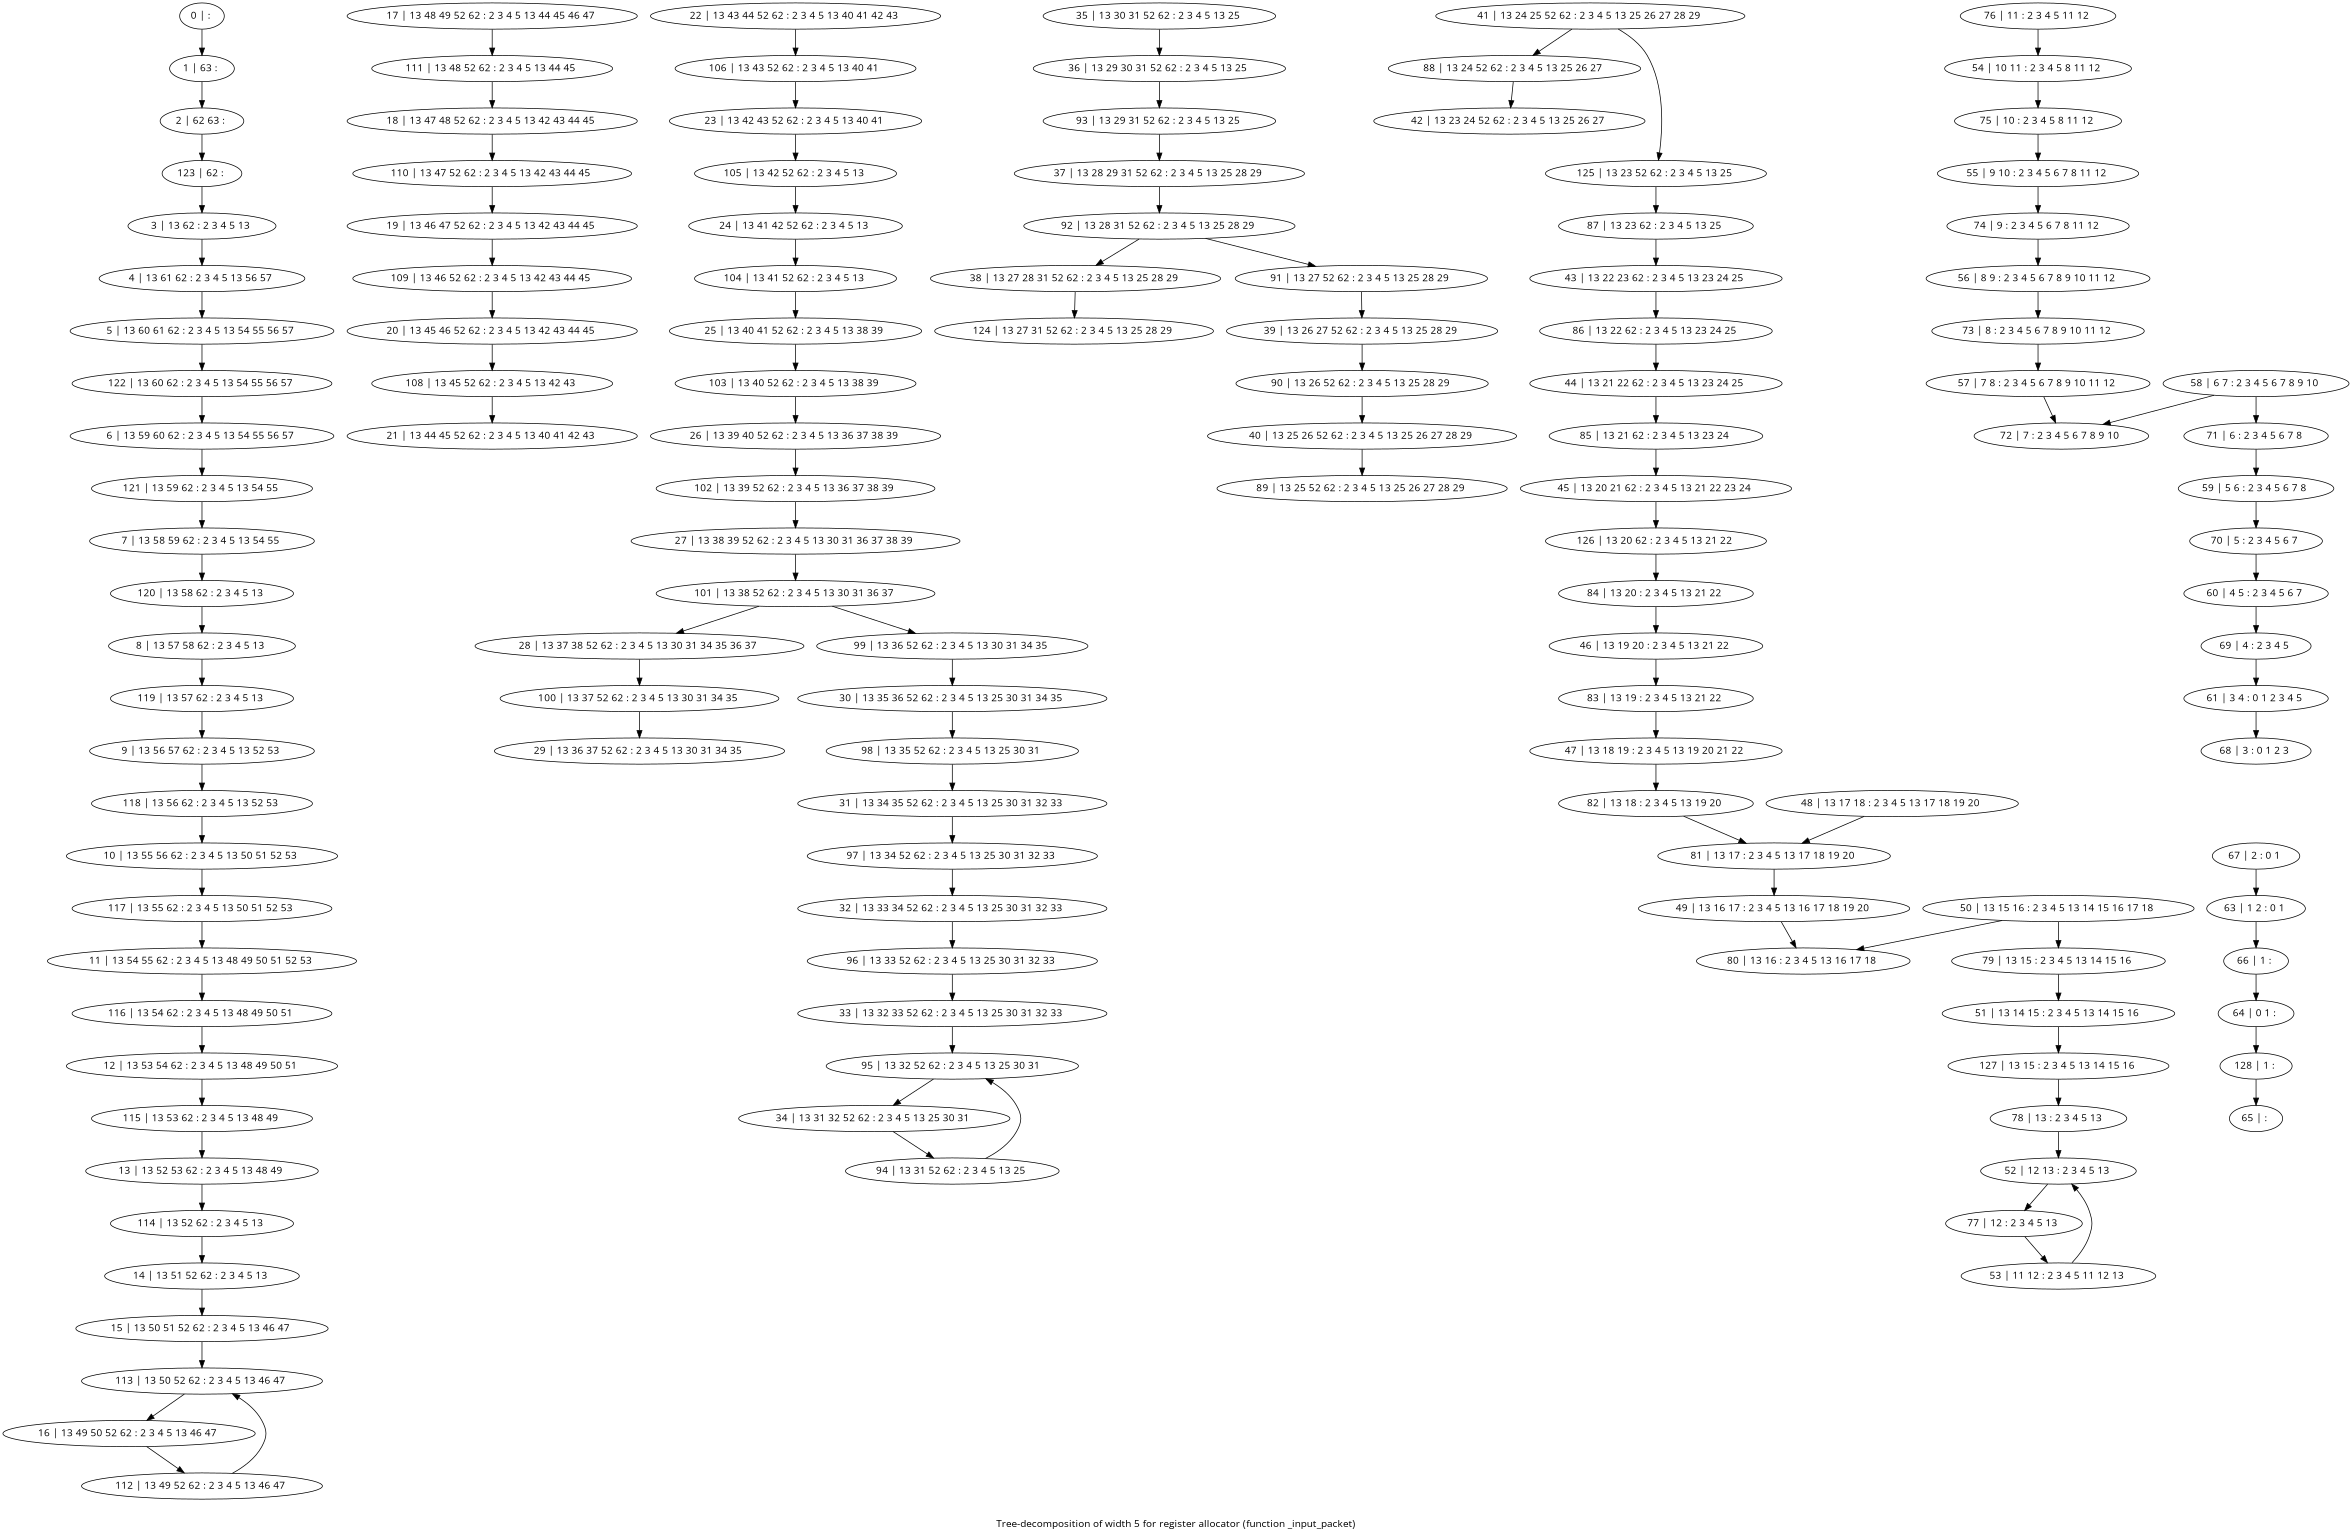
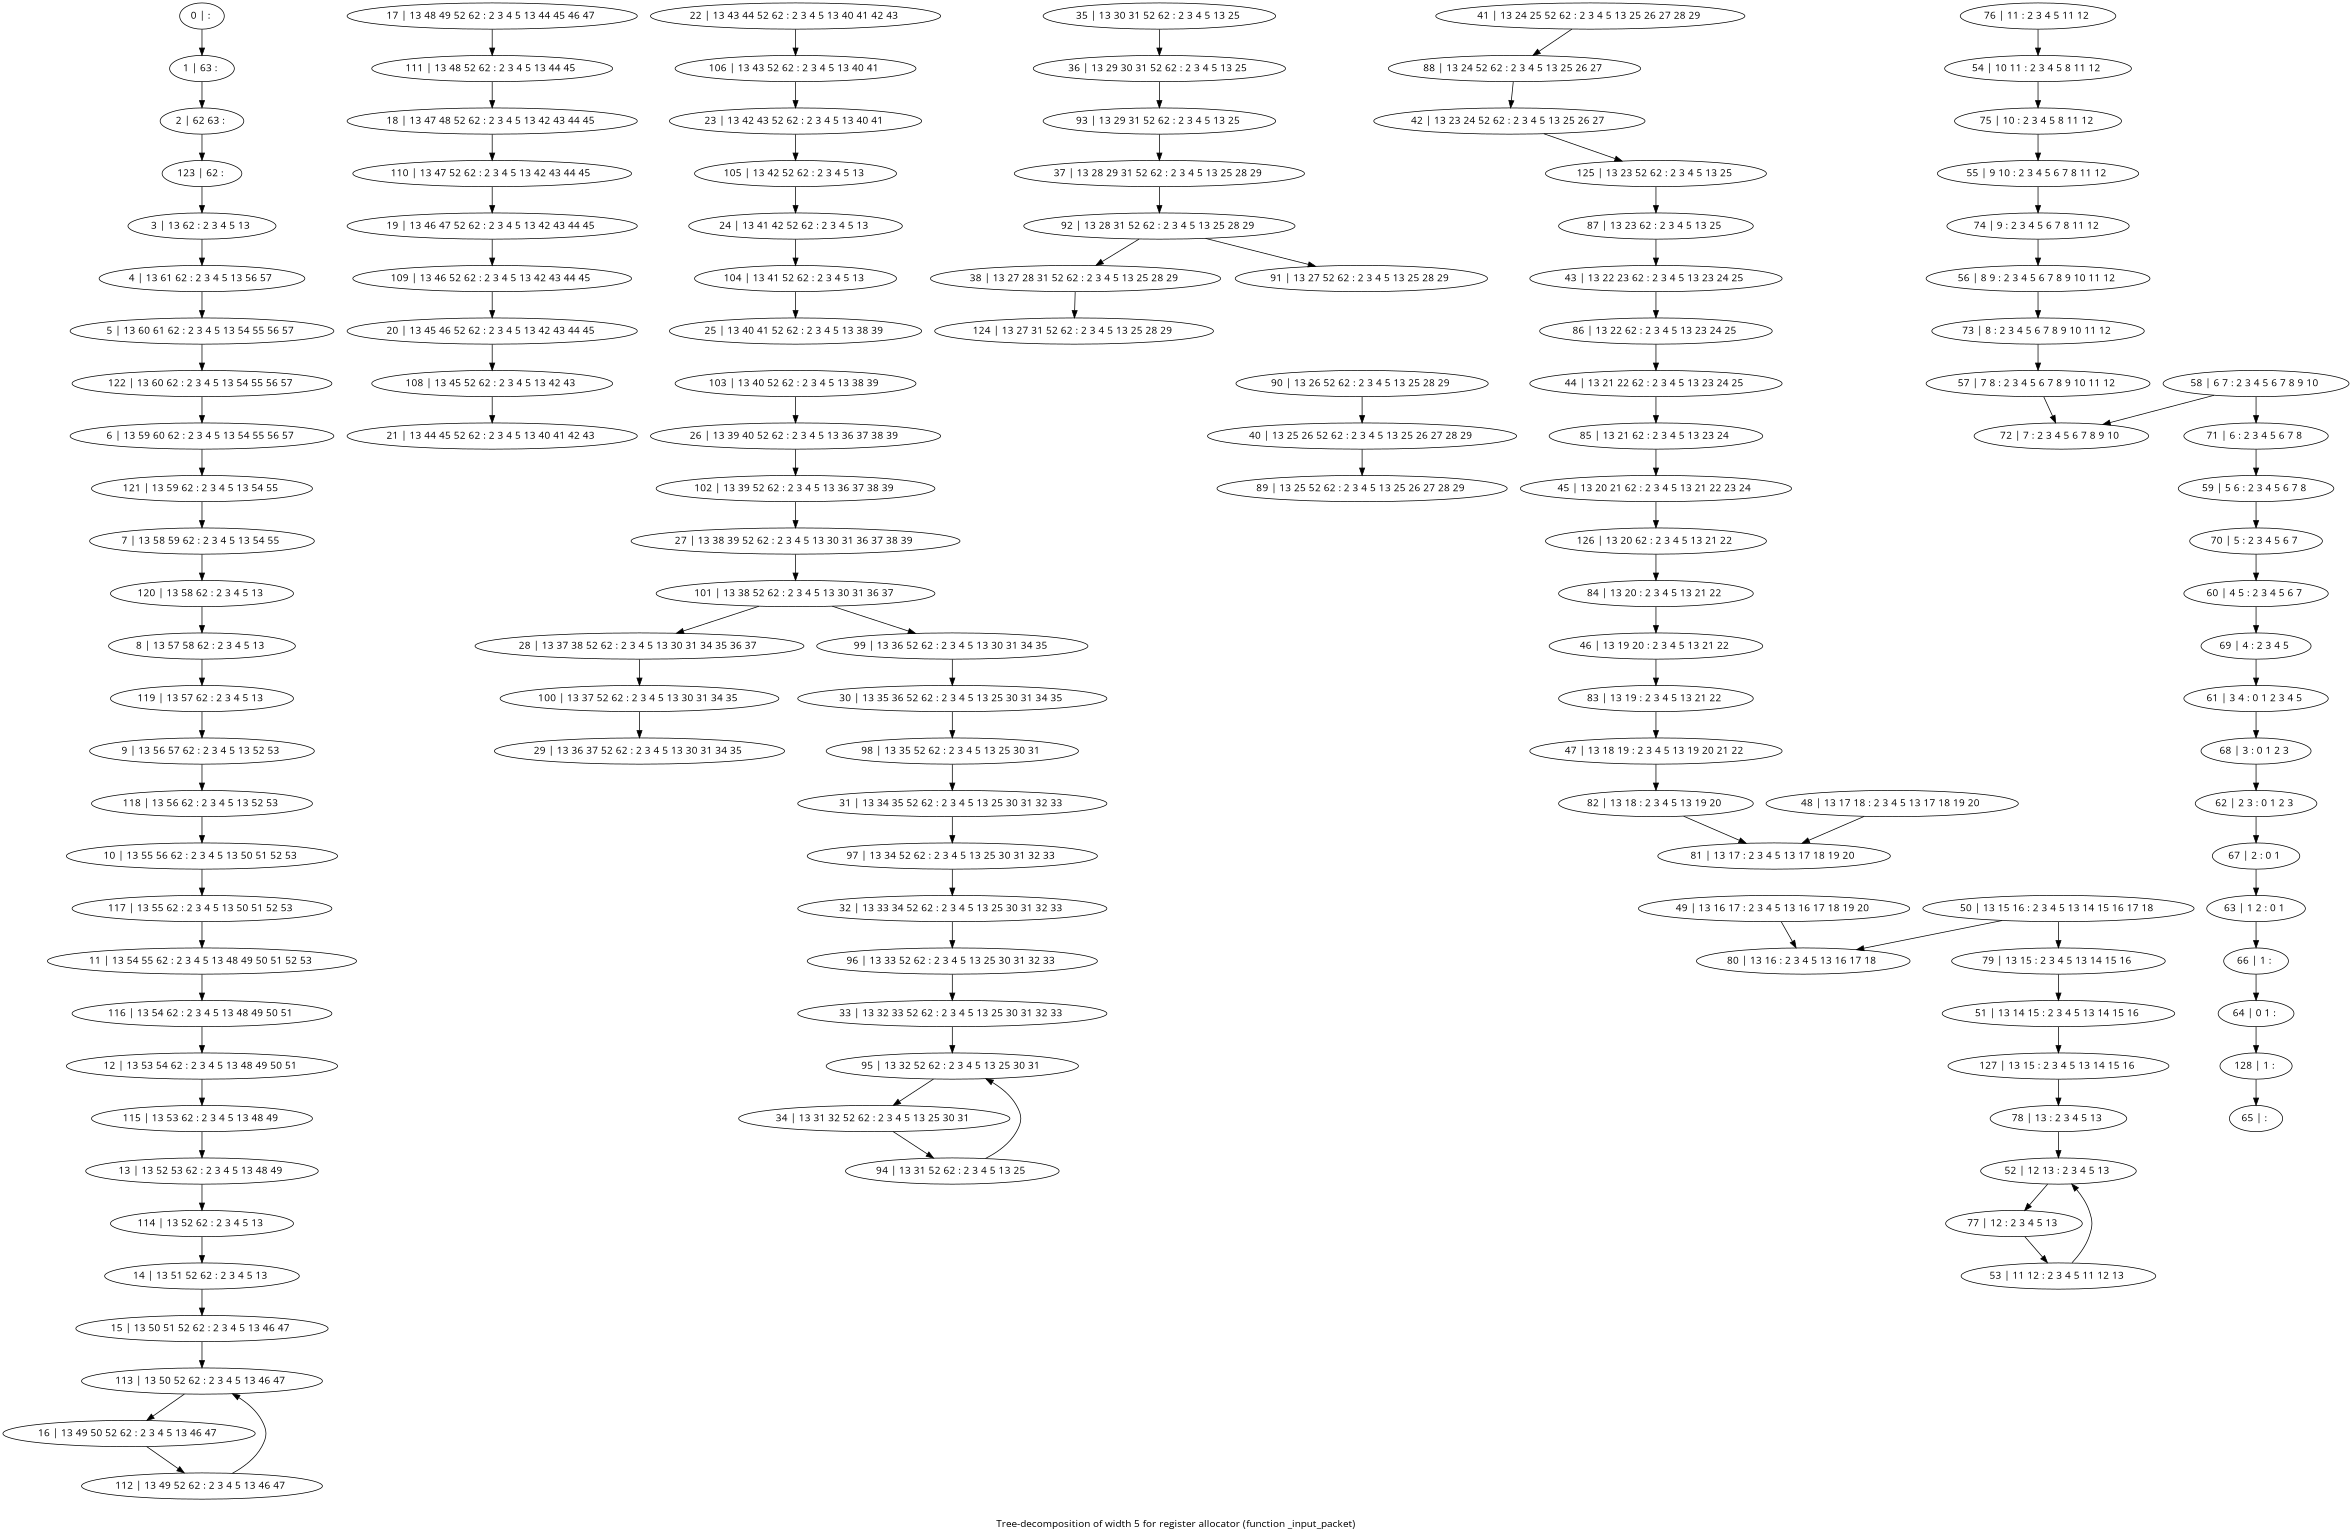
(1658, 83) -> (1579, 146)
(1362, 331) -> none
(796, 354) -> none
none -> (2256, 804)
(1774, 879) -> none
